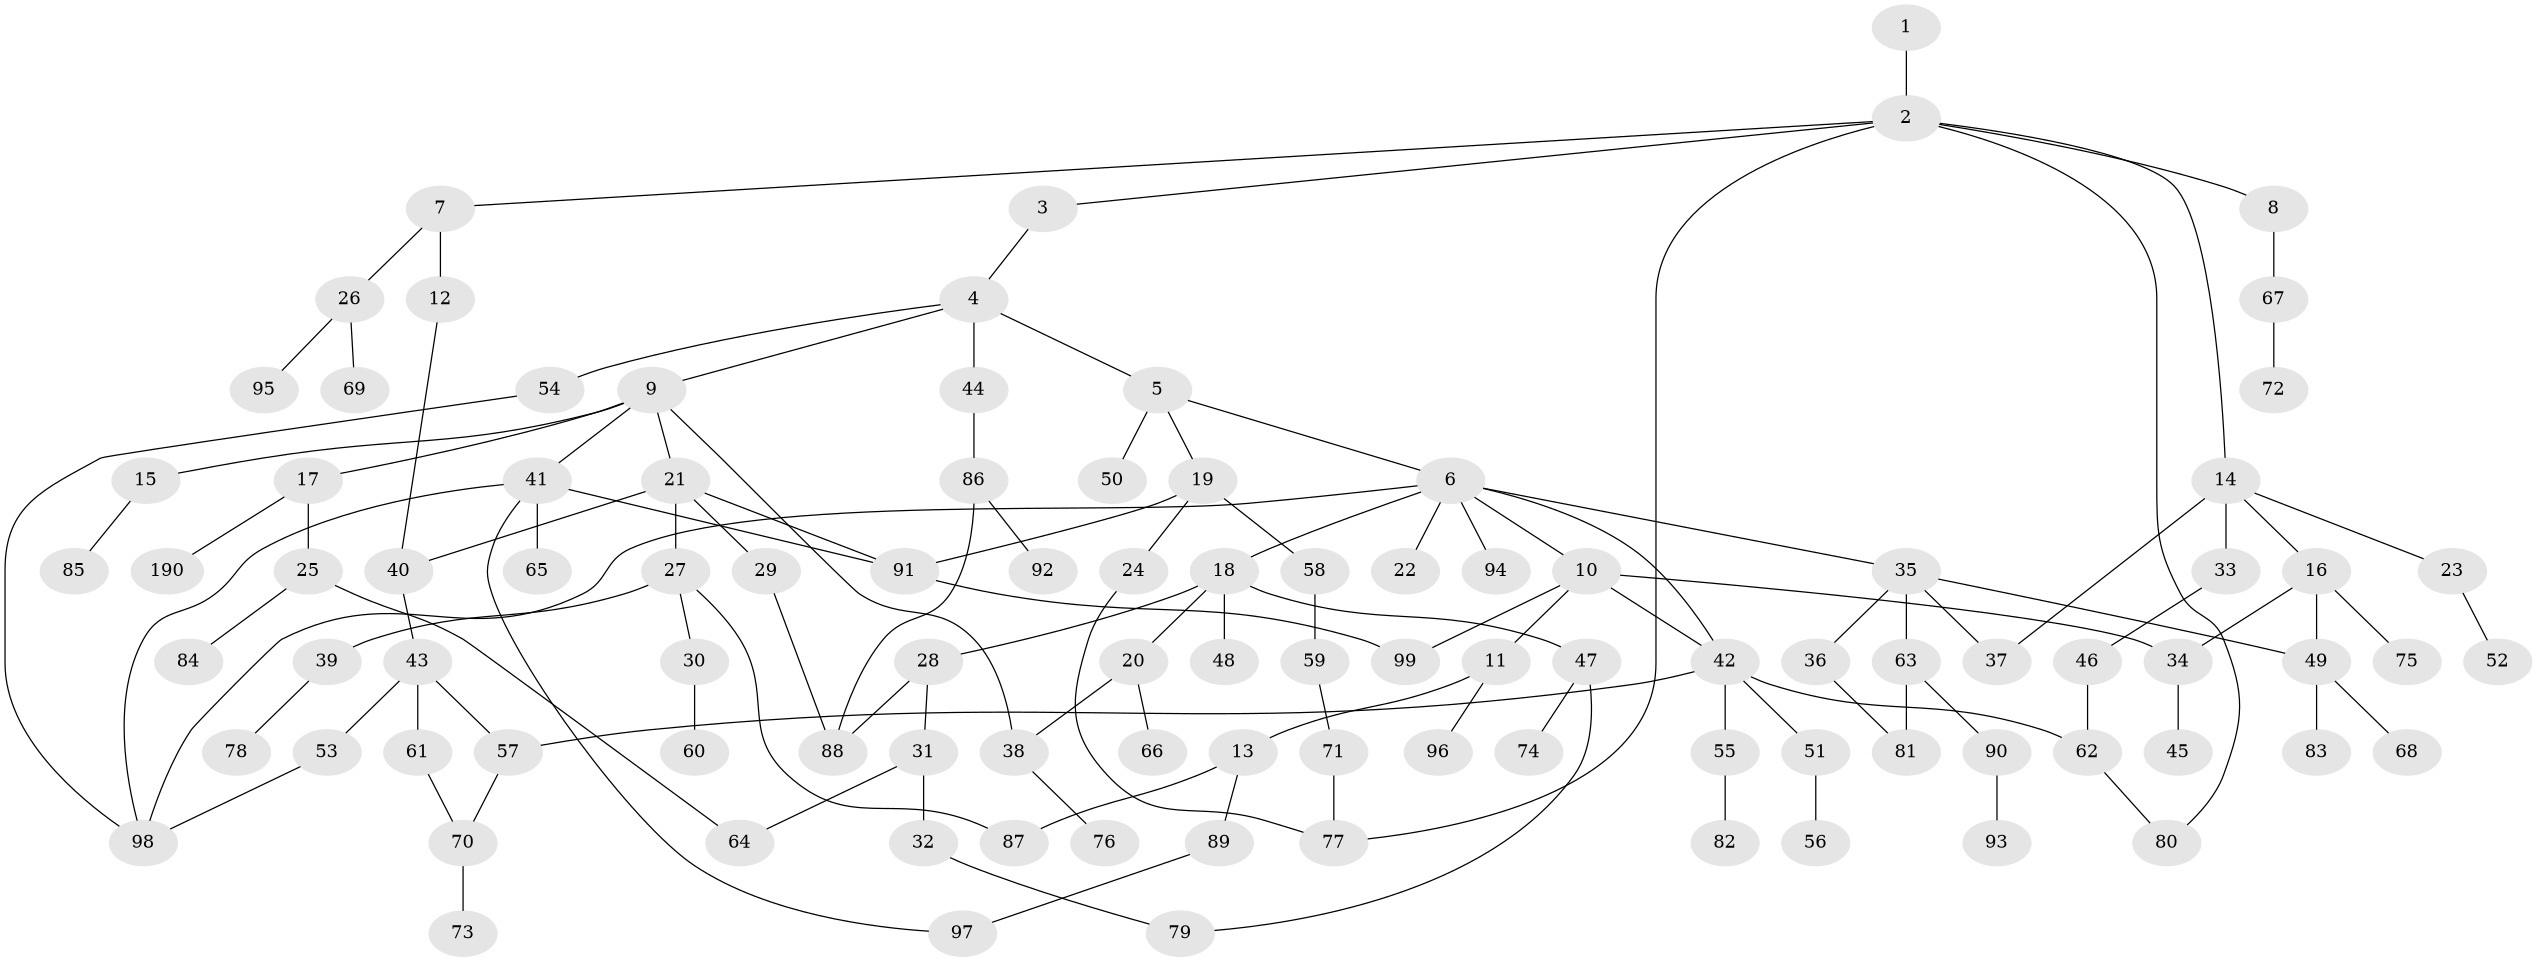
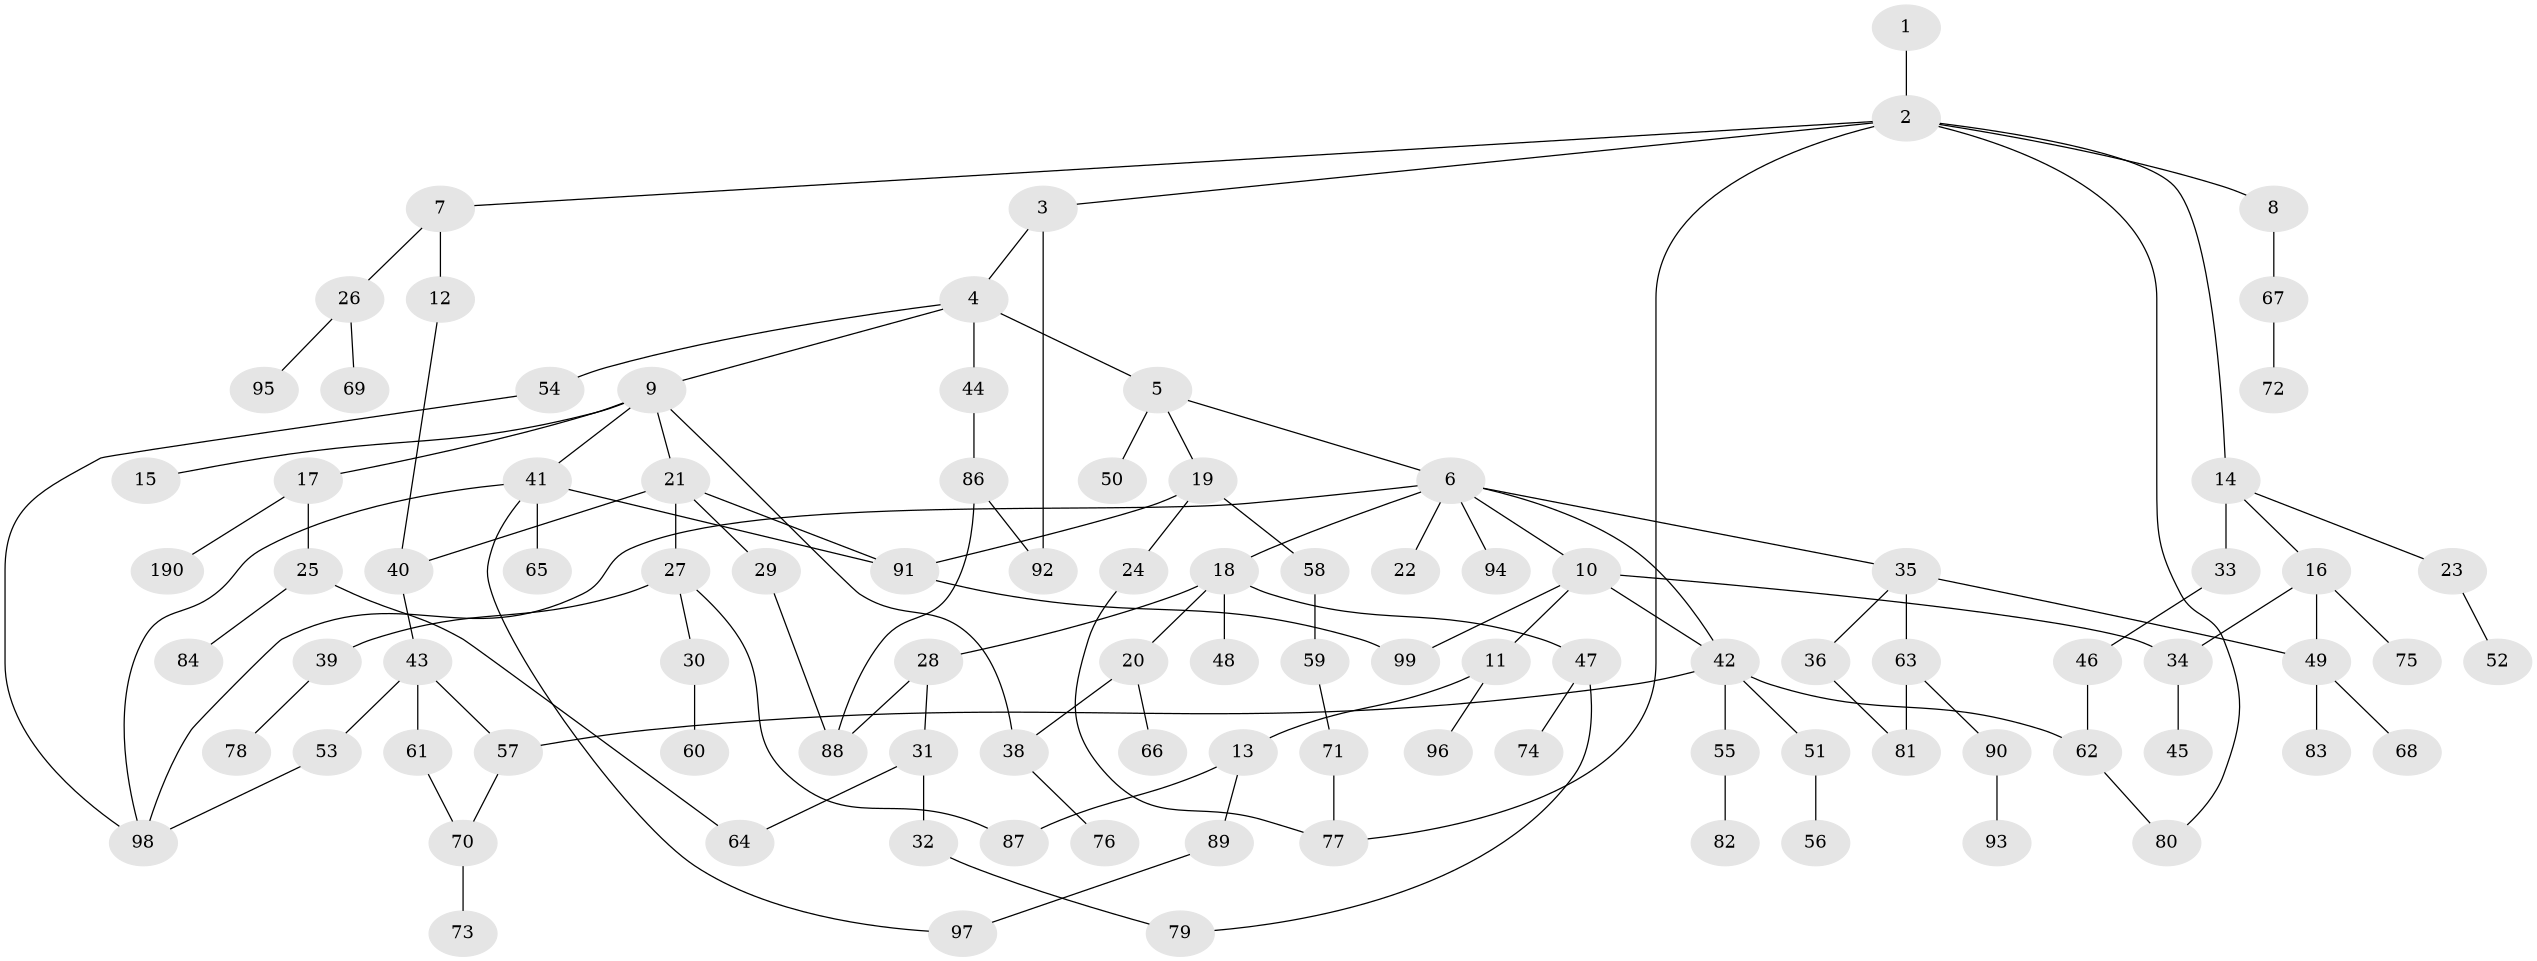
none -> (1043, 390)
(74, 571) -> none
(1997, 662) -> none
